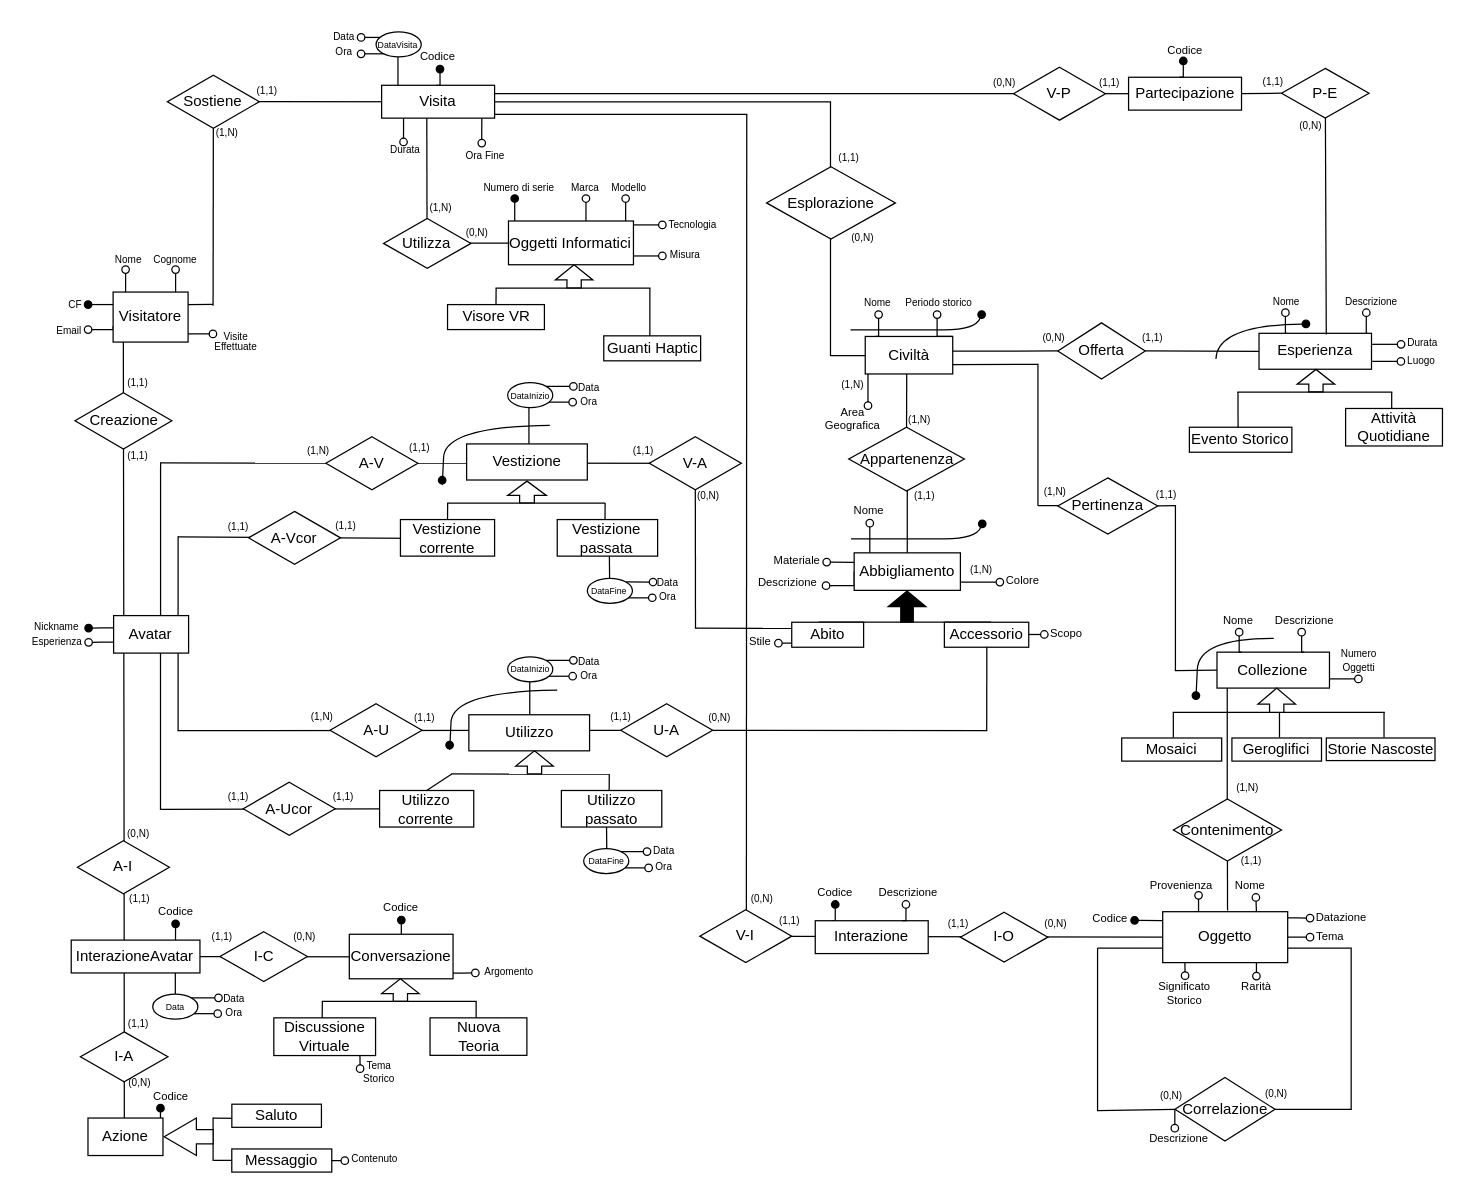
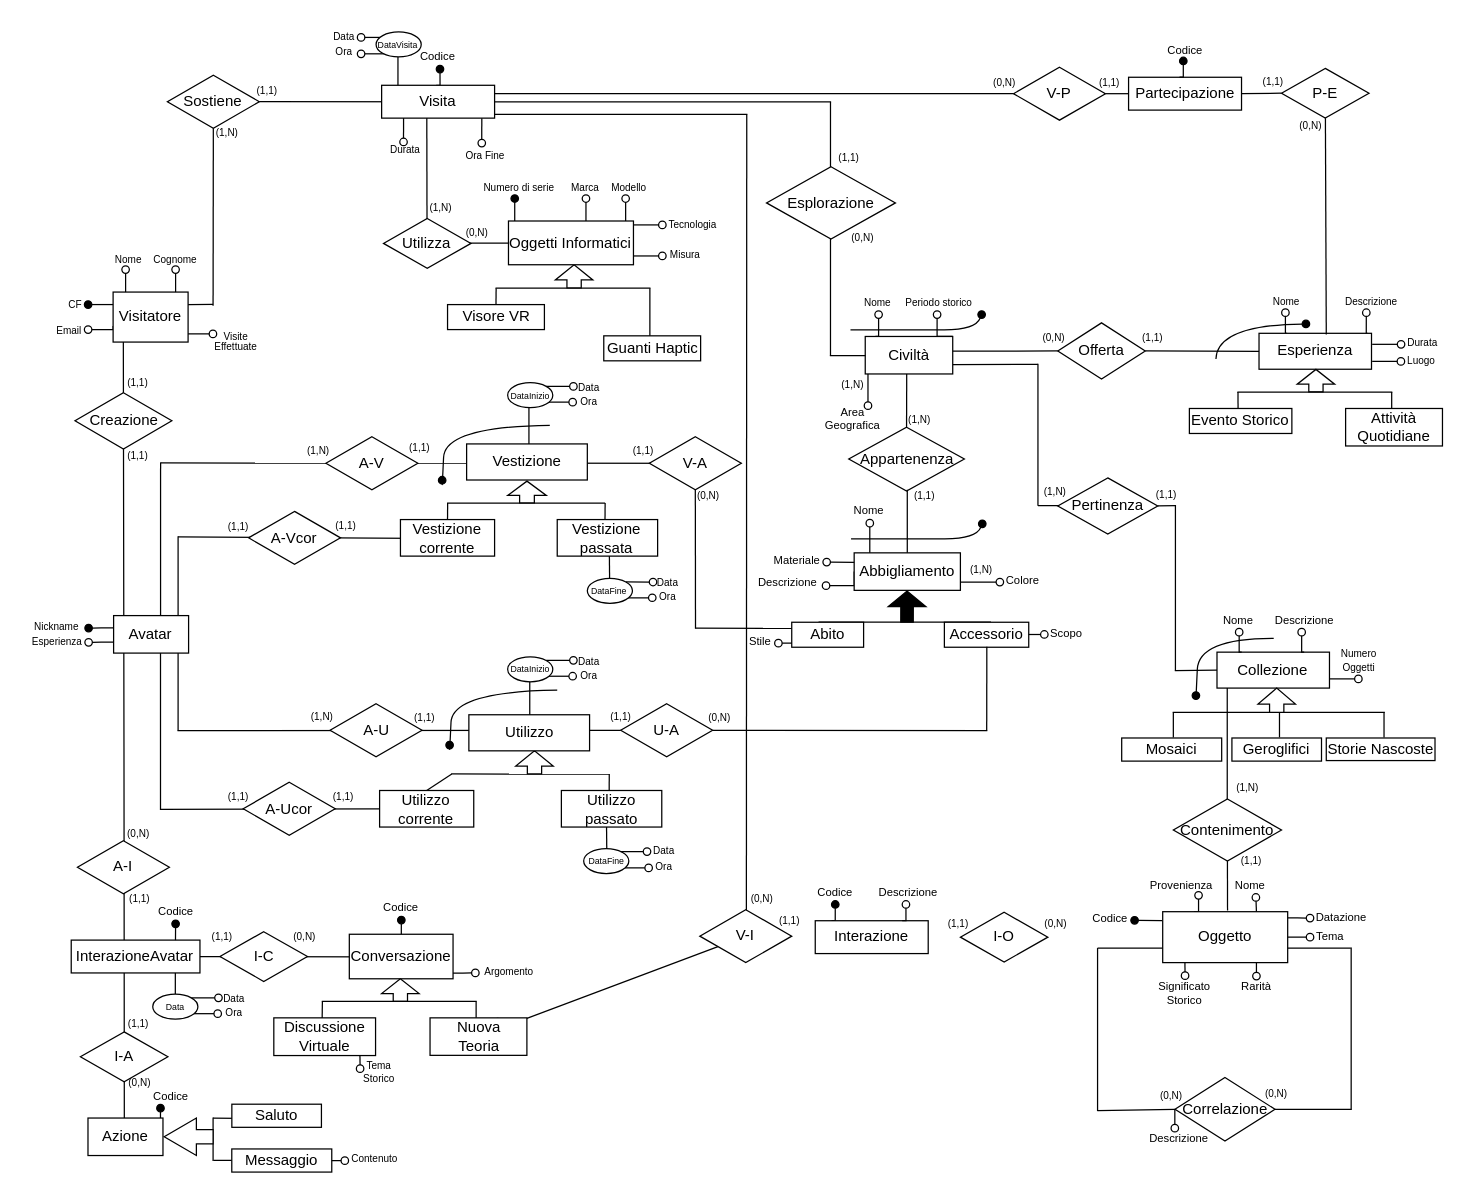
(1241, 440) -> (1241, 421)
(1104, 937) -> (623, 983)
